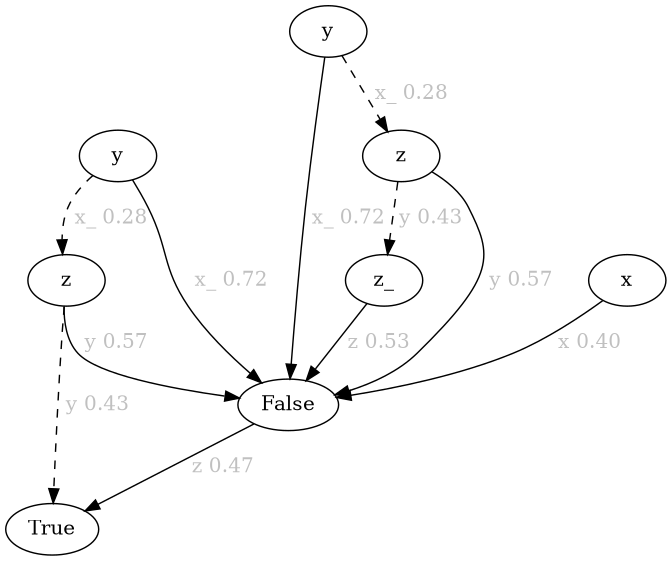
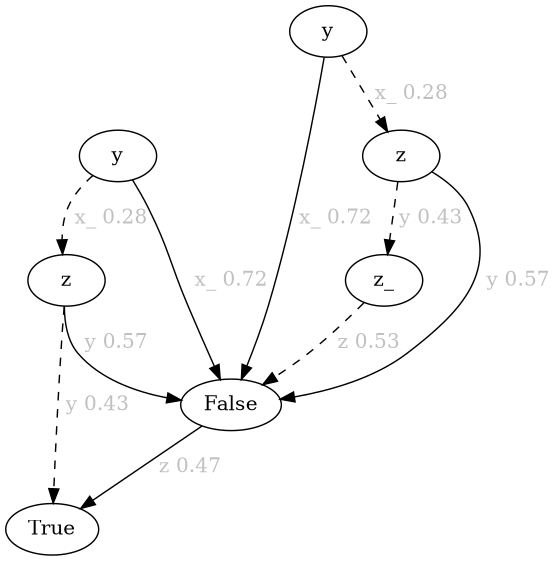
(627, 280) -> none
(341, 336) -> (321, 342)
